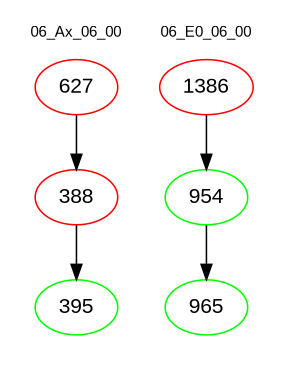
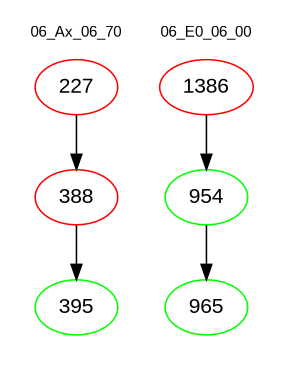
(76, 33) -> (76, 33)
(76, 87) -> (76, 87)
